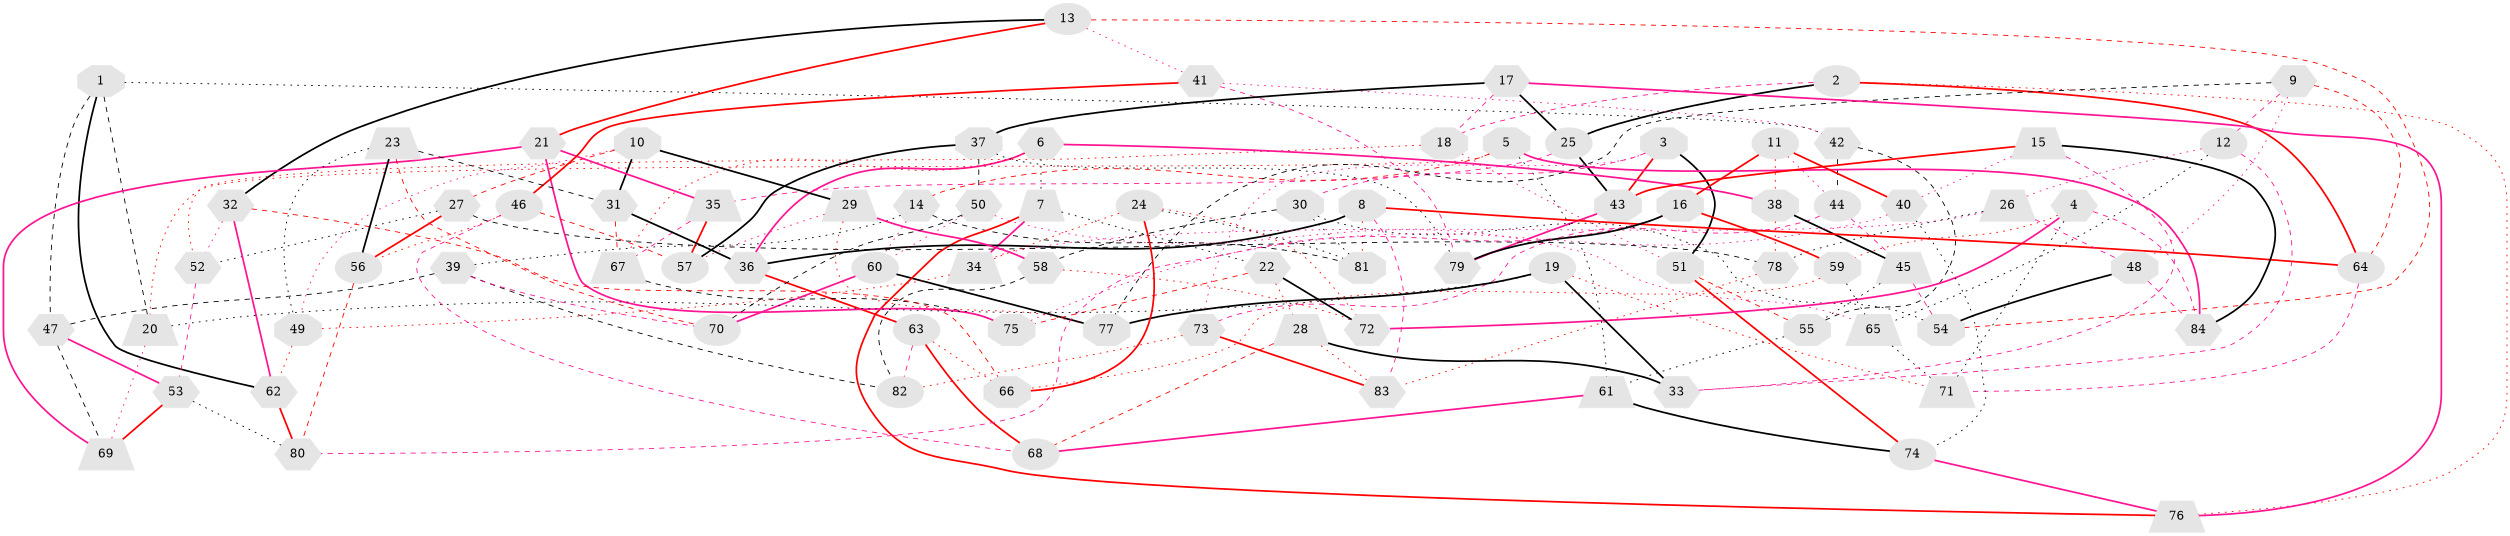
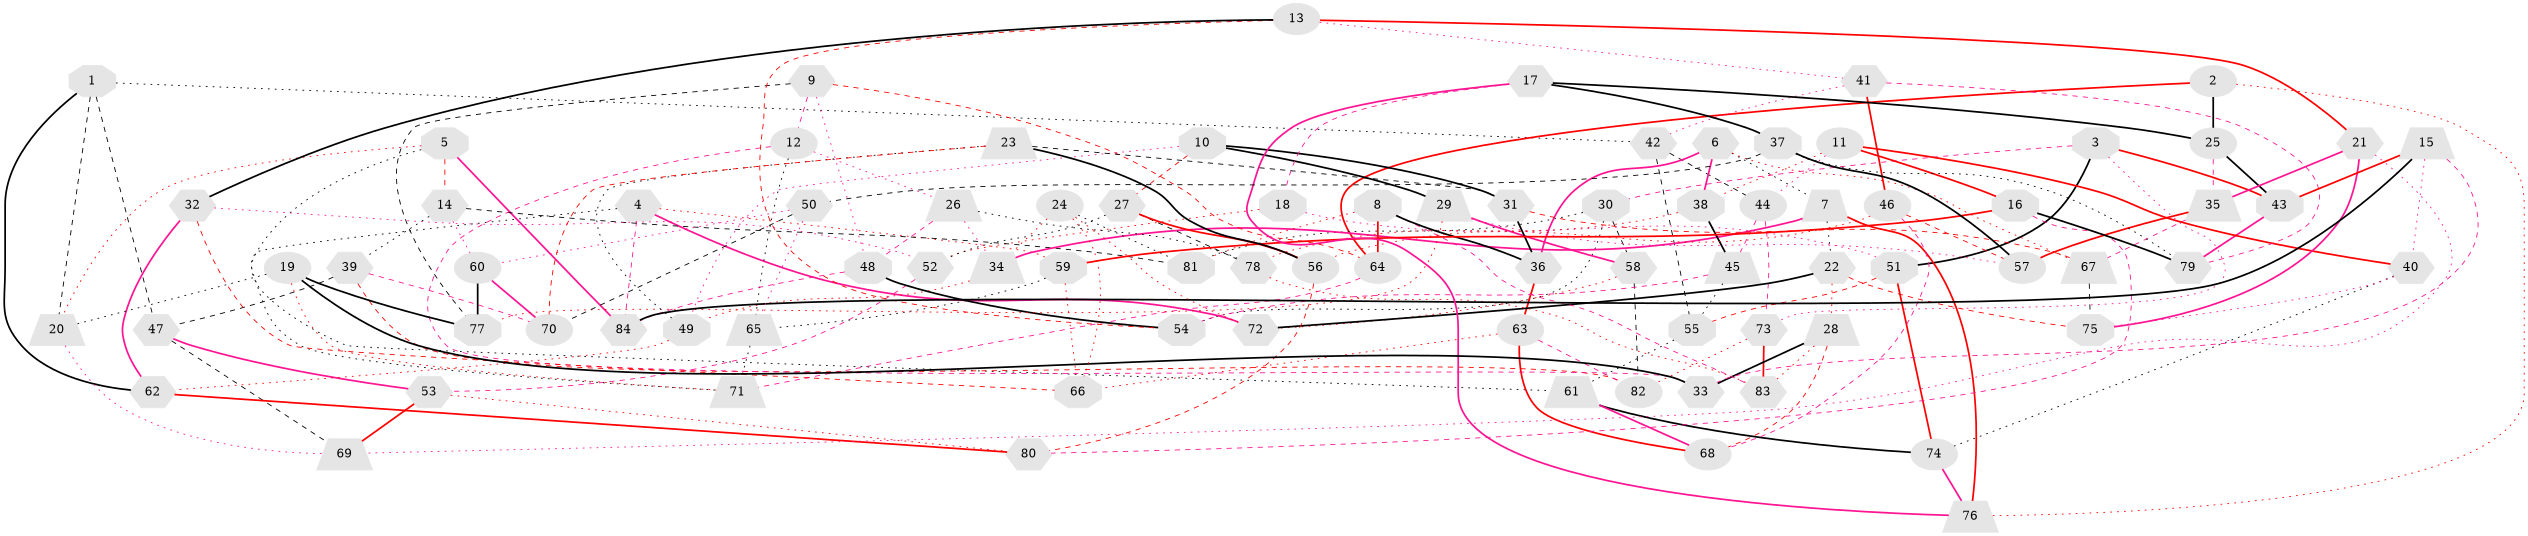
(1636, 96) -> none
(143, 188) -> (1497, 422)
(1143, 336) -> (1100, 291)
(671, 342) -> (1299, 367)
(237, 423) -> (729, 423)
